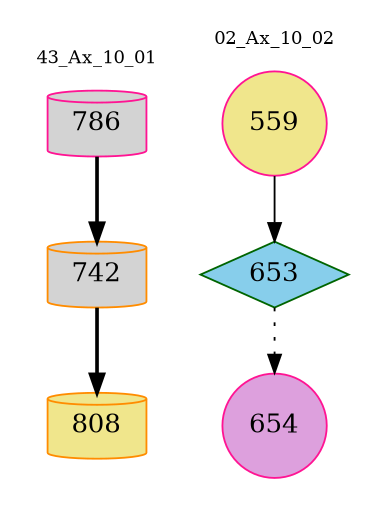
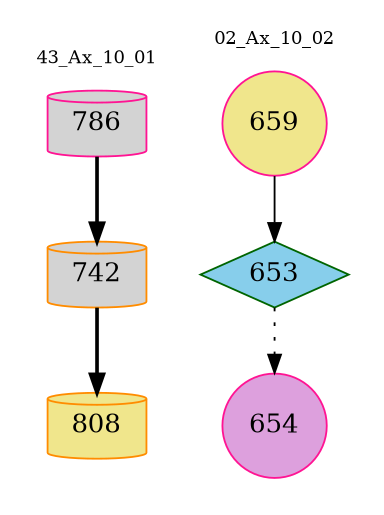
(275, 124) -> (275, 124)
